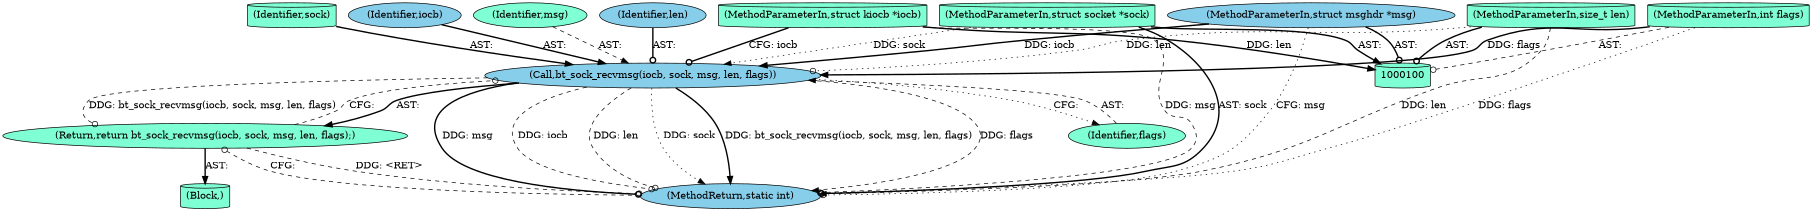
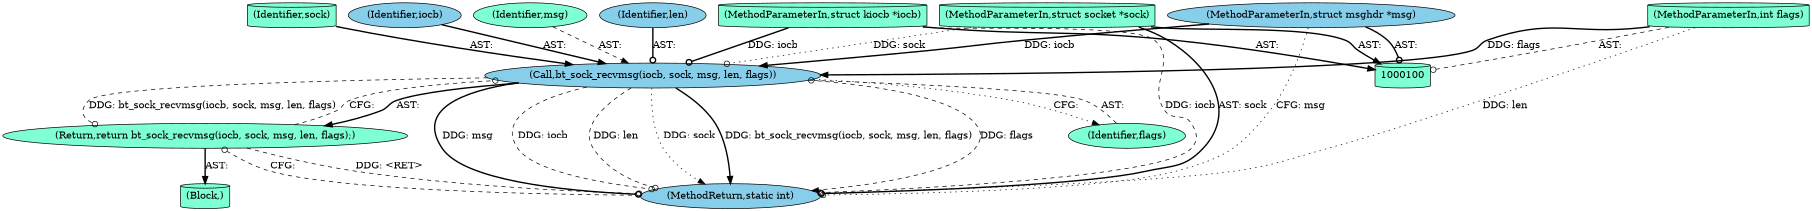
(1551, 15) -> none
(773, 45) -> (773, 45)
(851, 45) -> (851, 45)
(1269, 45) -> (1269, 45)
(969, 87) -> (969, 87)
(1190, 106) -> (1190, 106)
(1505, 106) -> (1505, 106)
